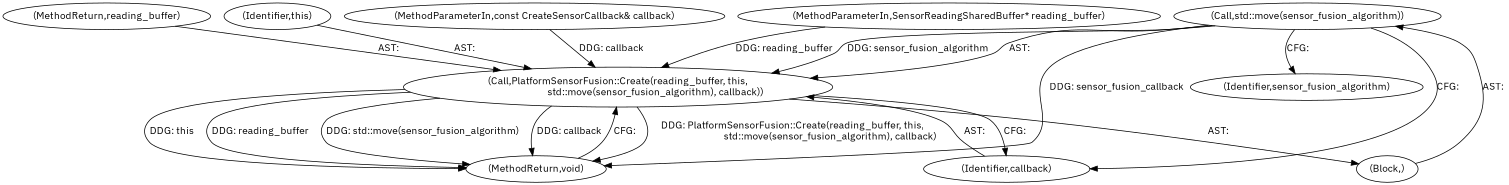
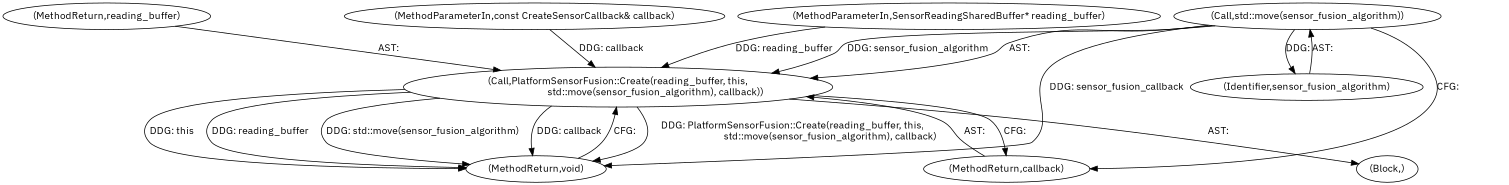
(277, 16) -> none
(1299, 48) -> (1299, 48)
(1482, 88) -> (1312, 55)
(1007, 169) -> (1007, 169)
